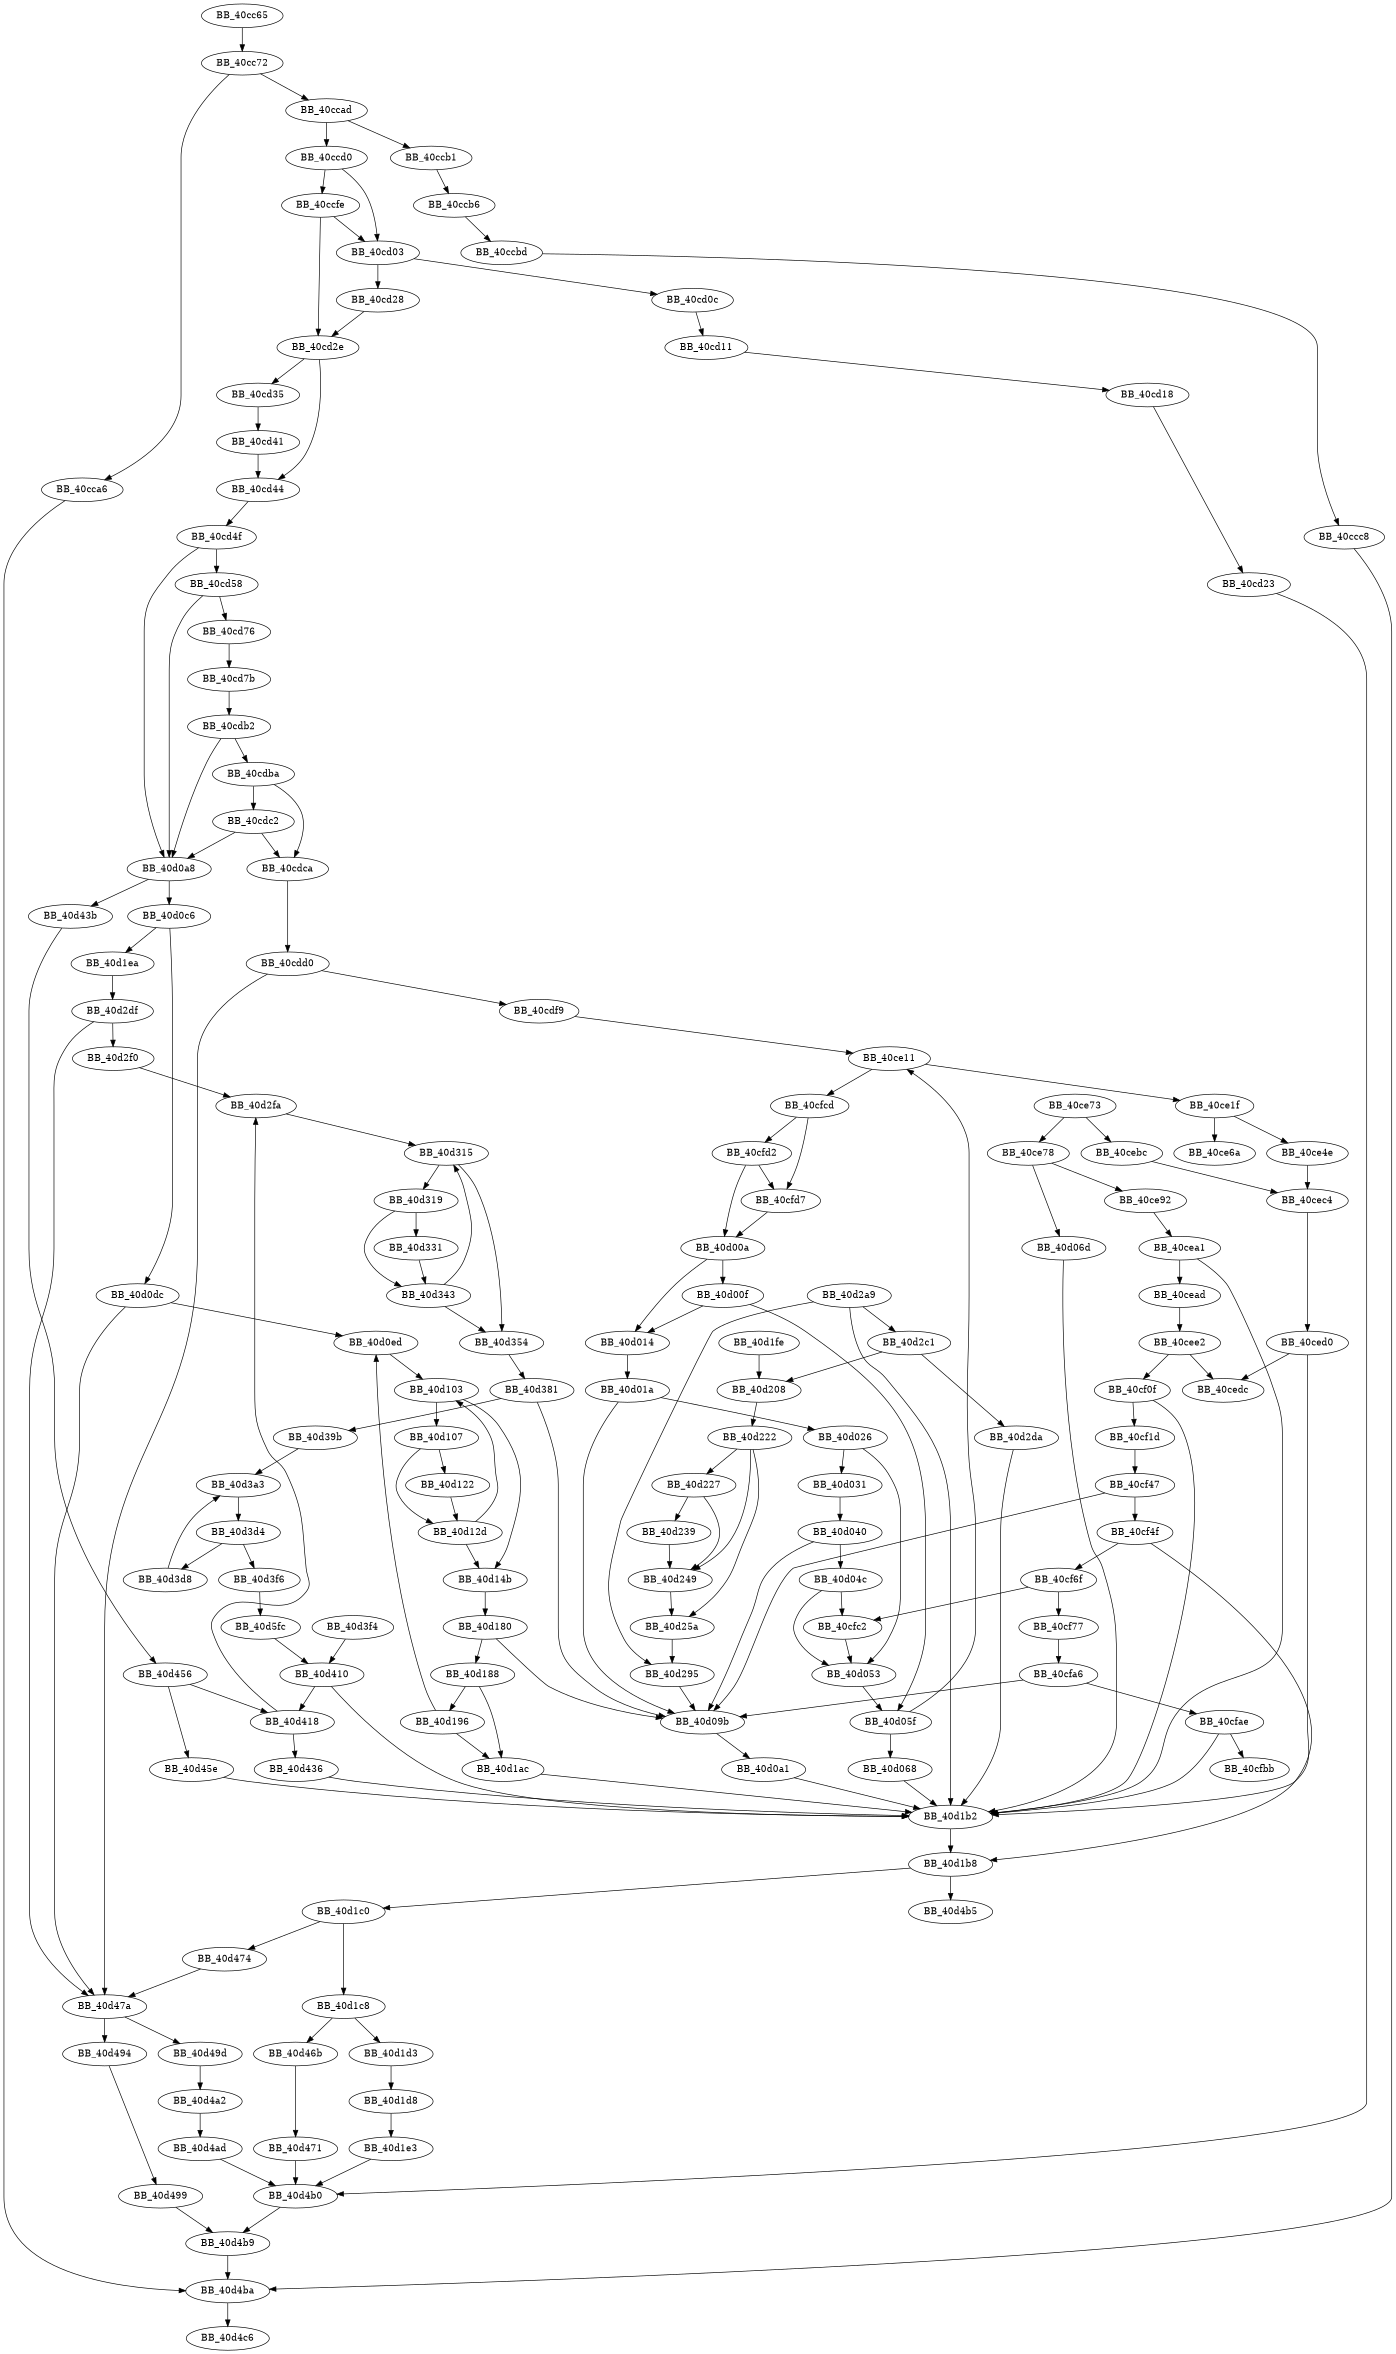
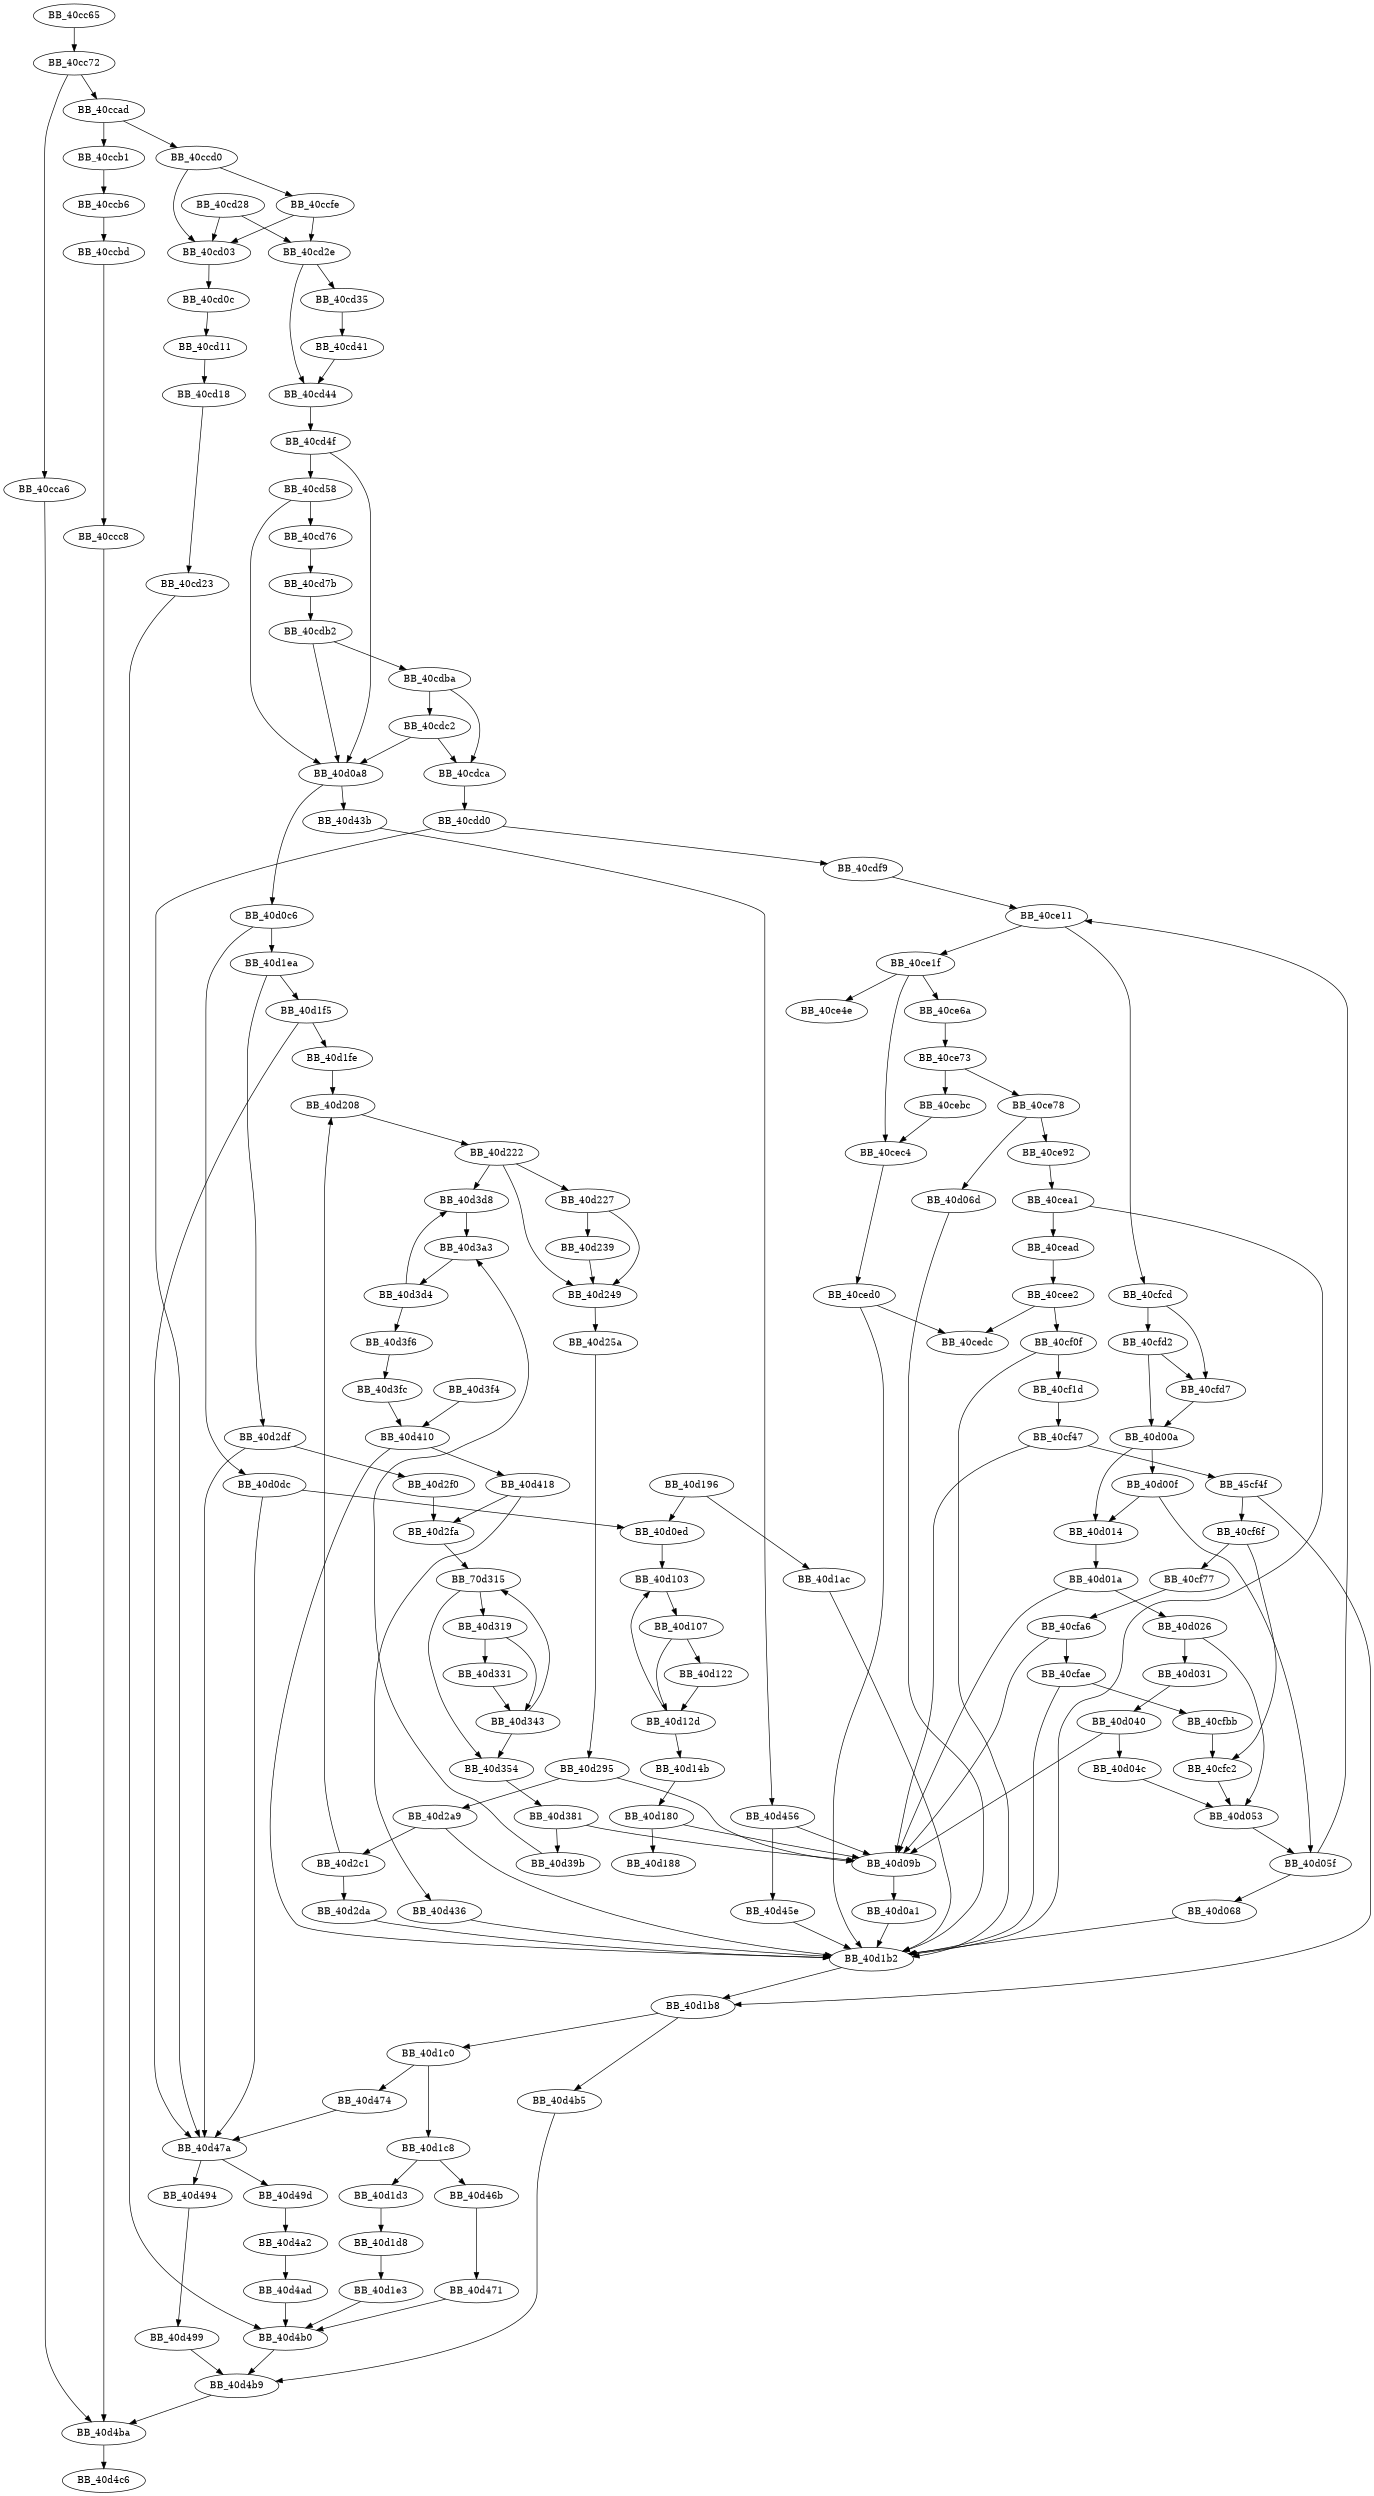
(378, 273) -> (217, 226)
none -> (307, 1011)
none -> (945, 1032)
(446, 1153) -> (478, 1580)
(1307, 1174) -> (889, 1054)
(655, 1447) -> (514, 1792)
(519, 1471) -> none
(1135, 1533) -> (1243, 1485)
(745, 1539) -> (484, 1174)
(842, 1600) -> (1212, 1743)
(261, 1627) -> (382, 1390)
(459, 1696) -> none
(226, 1697) -> (829, 1839)
(493, 1718) -> none
none -> (506, 2328)
